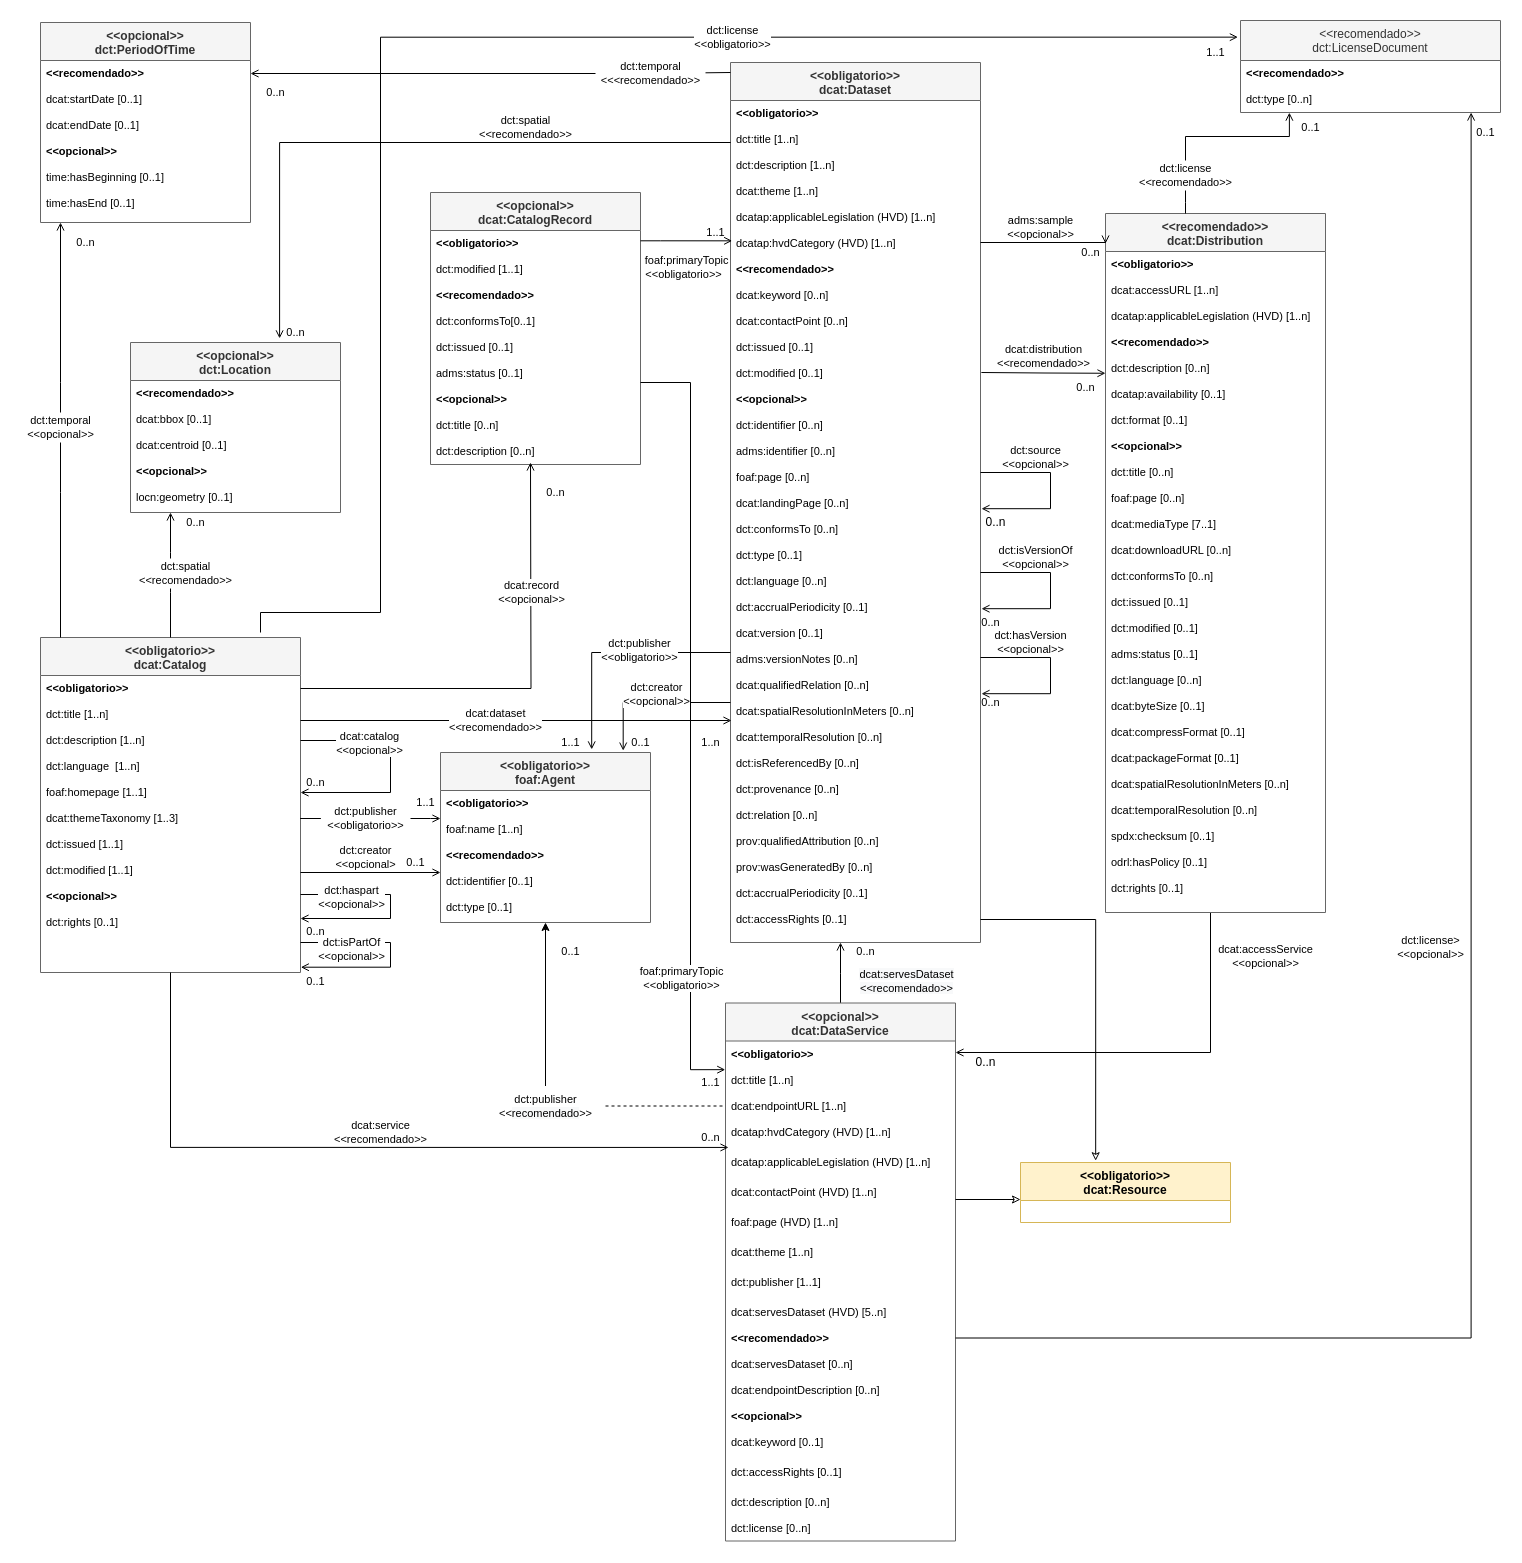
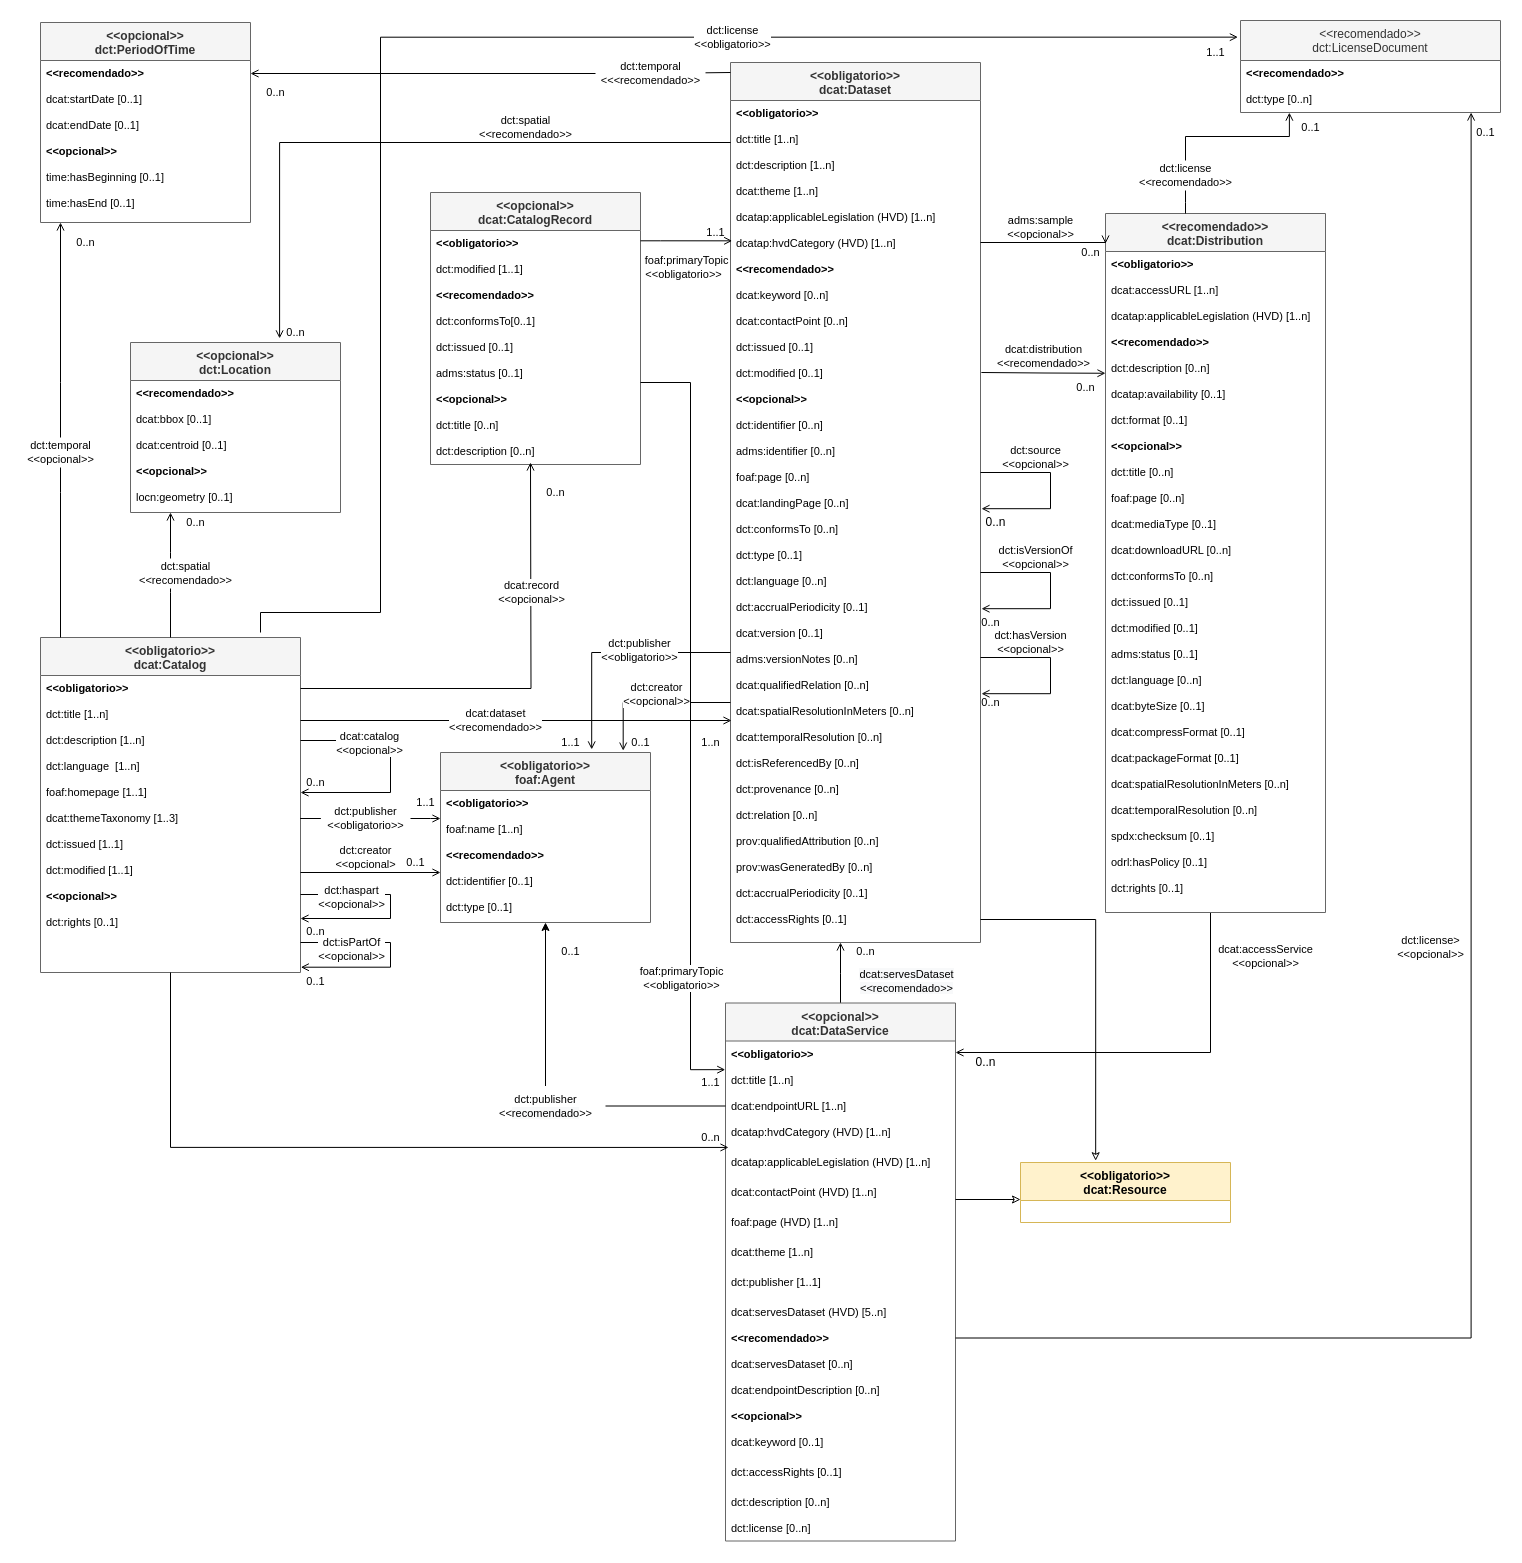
(61, 428) -> (61, 453)
(1169, 524) -> (1169, 524)
(665, 1106) -> (665, 1106)
(381, 1133) -> none
